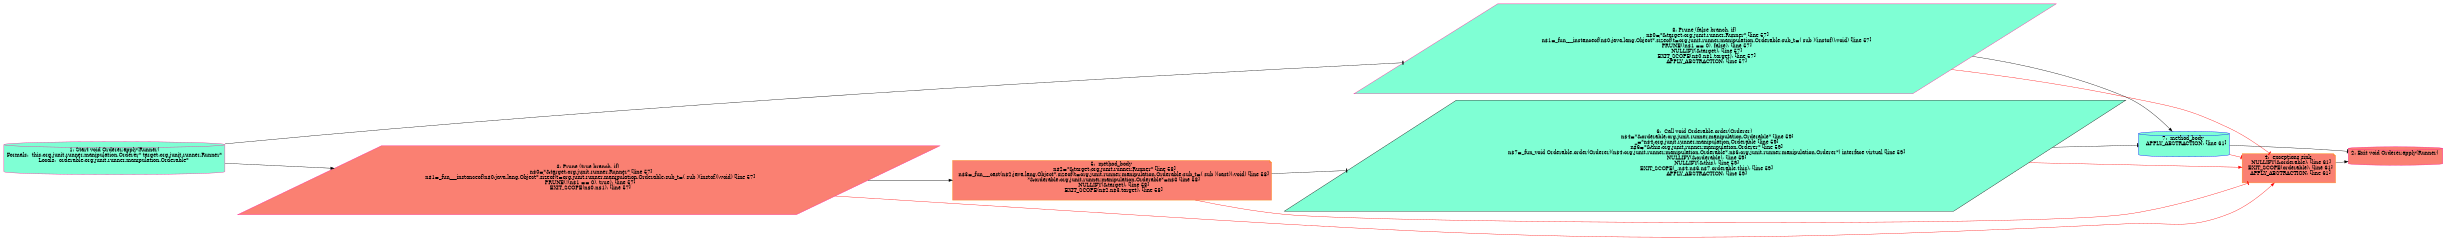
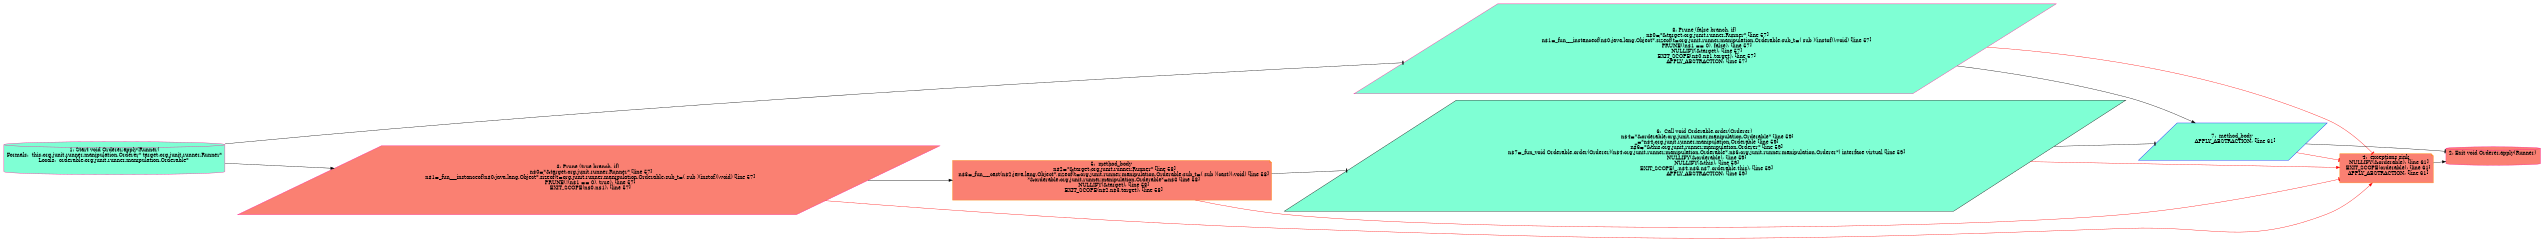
(2184, 144) -> (2233, 142)
